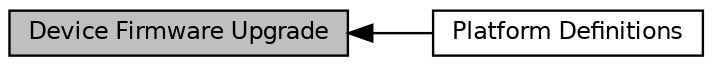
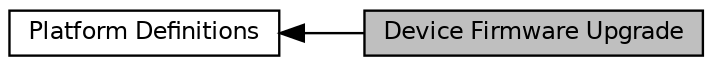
(402, 33) -> (334, 33)
